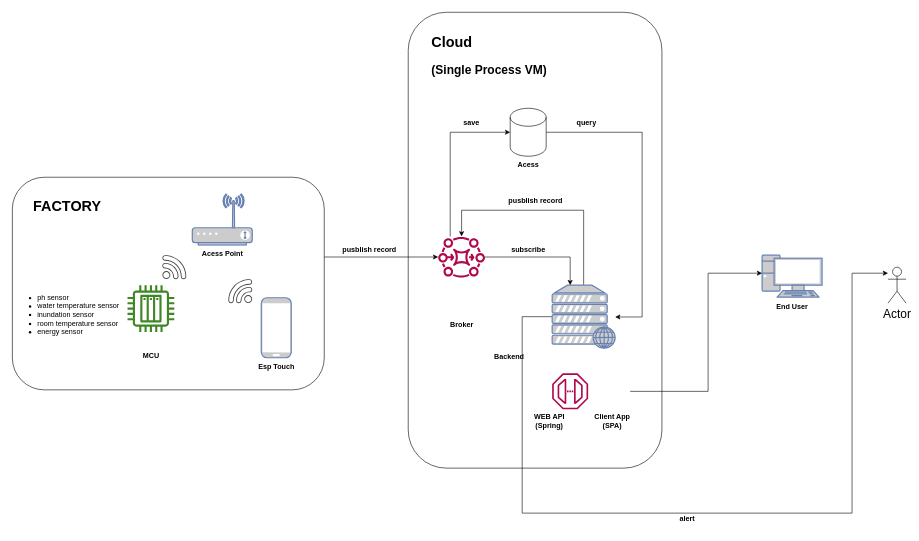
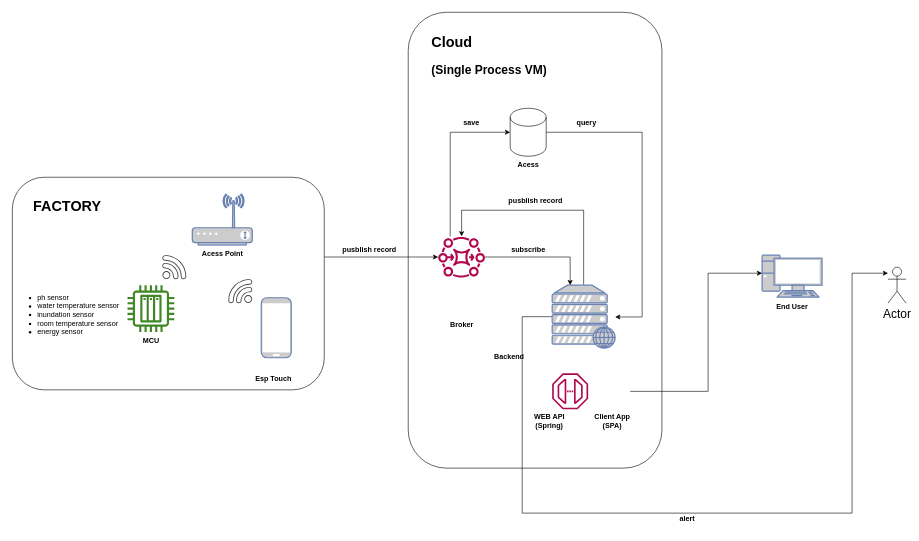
(151, 356) -> (151, 341)
(276, 367) -> (273, 379)
